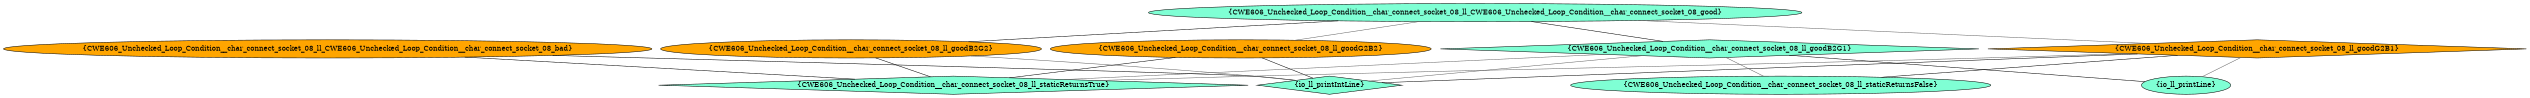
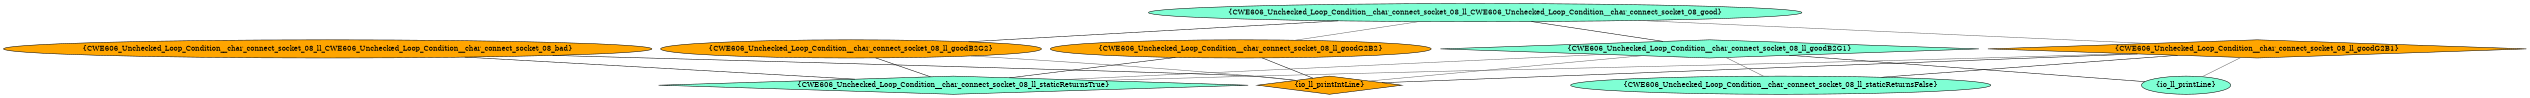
(1329, 85) -> (1329, 85)
